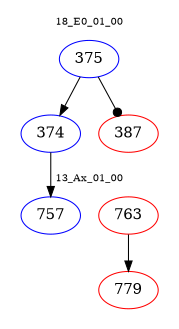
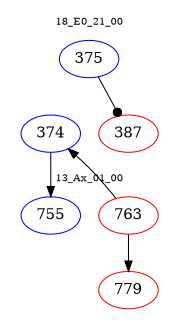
(90, 22) -> (90, 22)
(73, 92) -> (97, 176)
(51, 216) -> (51, 216)
